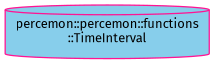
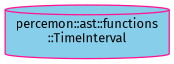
(107, 32) -> (87, 32)
